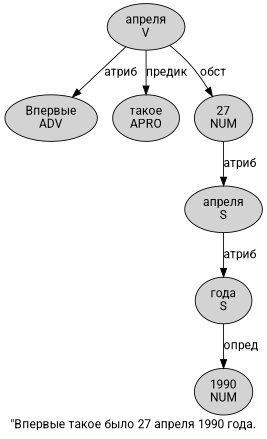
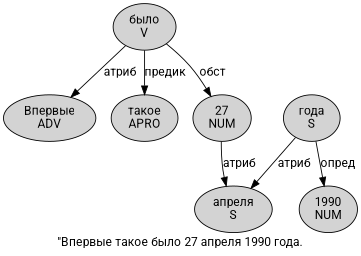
(146, 27) -> (145, 27)
(224, 250) -> (276, 160)
